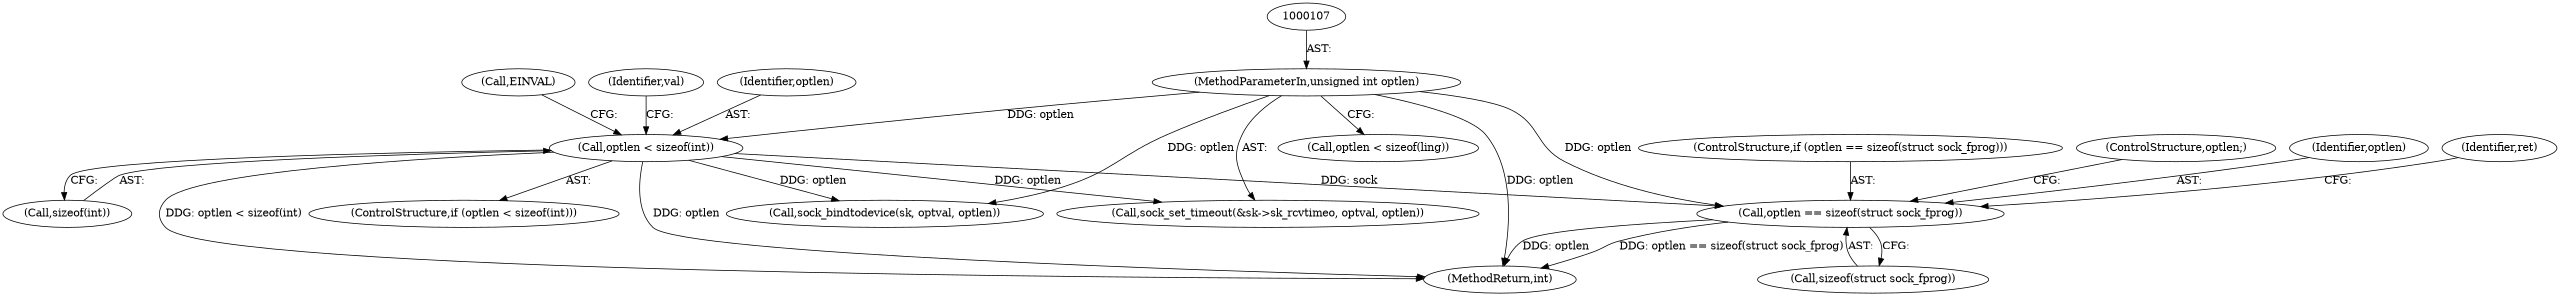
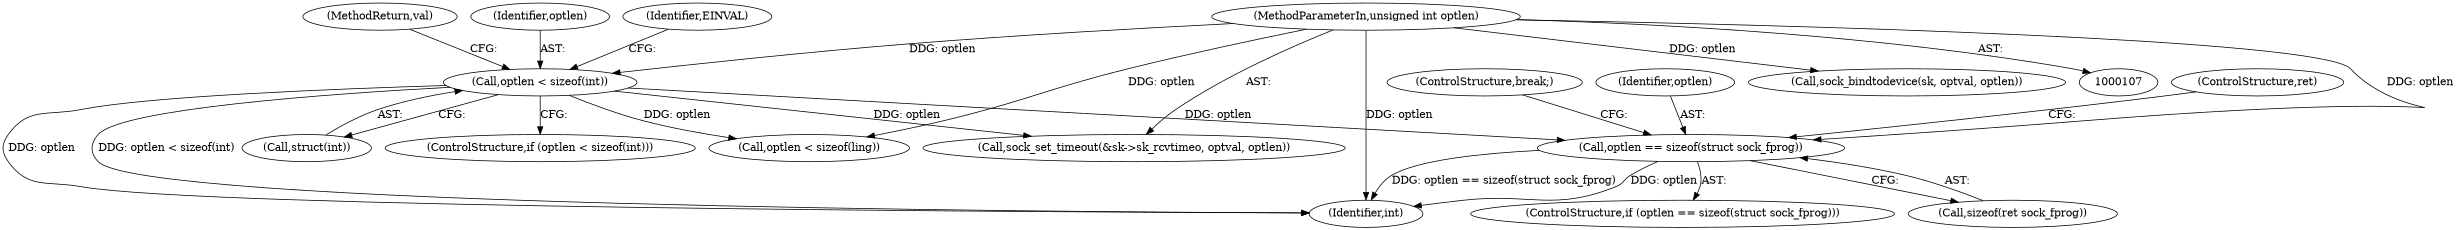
(1306, 46) -> (1801, 35)
(518, 82) -> (697, 17)
(646, 82) -> (380, 17)
(1363, 115) -> (1161, 82)
(2176, 148) -> (1485, 82)
(2499, 148) -> (2258, 82)
(1850, 177) -> (1701, 178)
(760, 180) -> (648, 122)
(580, 181) -> (556, 115)
(1349, 181) -> (1218, 115)
(67, 214) -> (307, 148)
(1500, 280) -> (1366, 214)
(1873, 280) -> (2013, 214)
